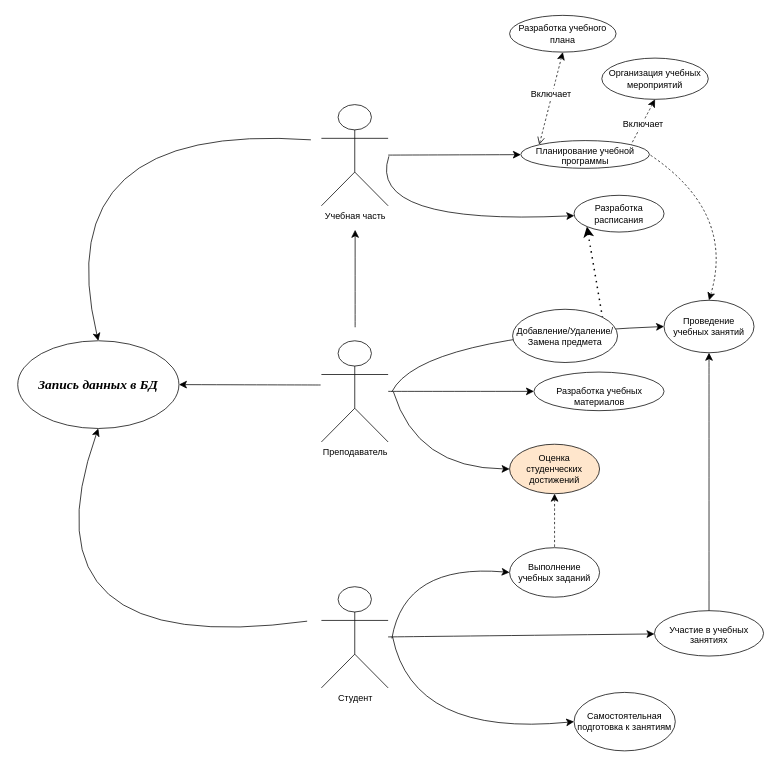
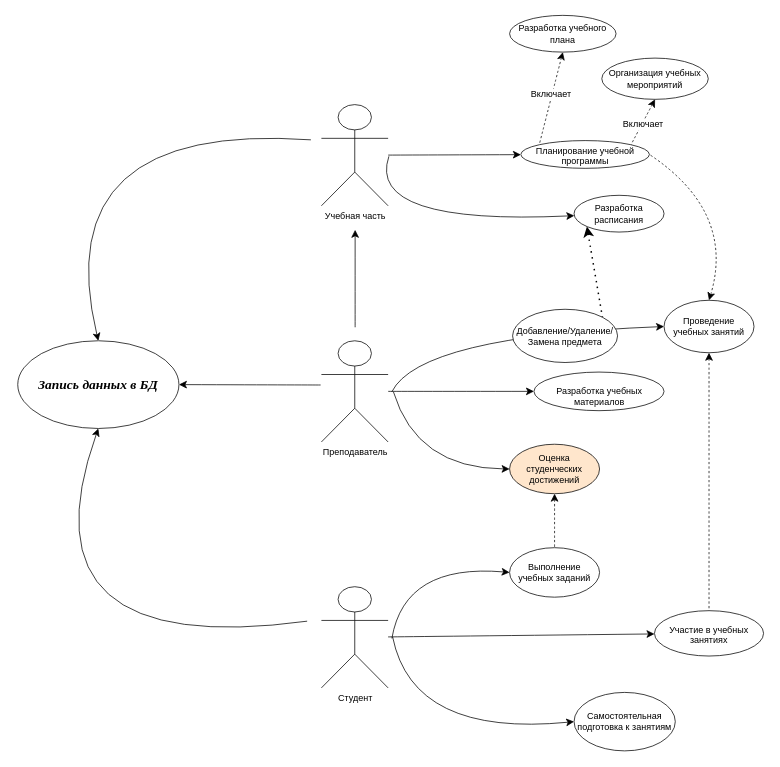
(540, 140) -> (540, 141)
(709, 485) -> (709, 485)
